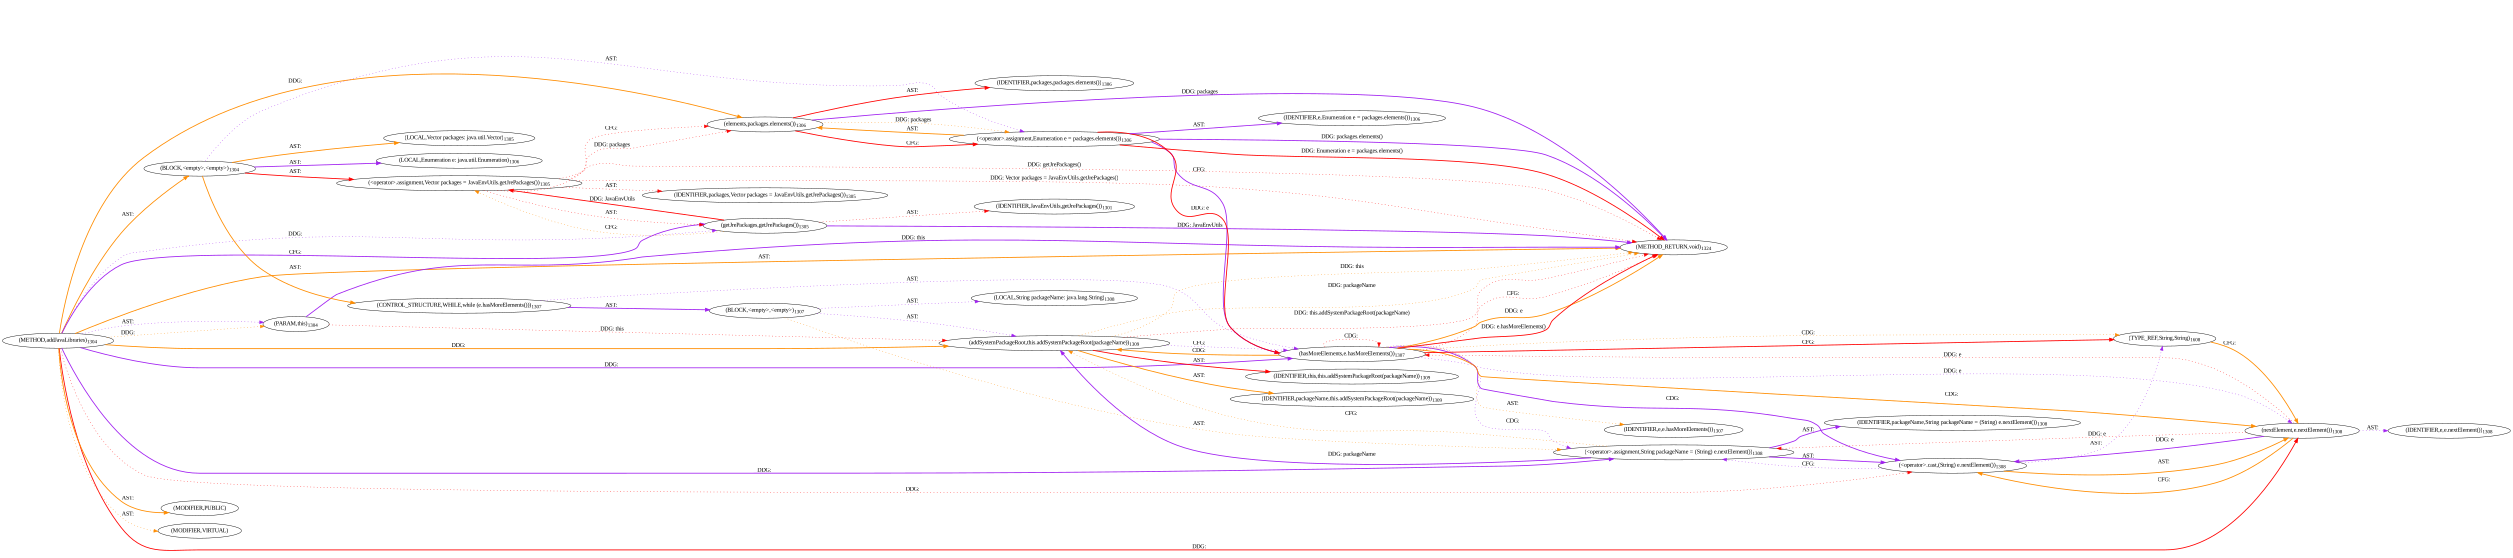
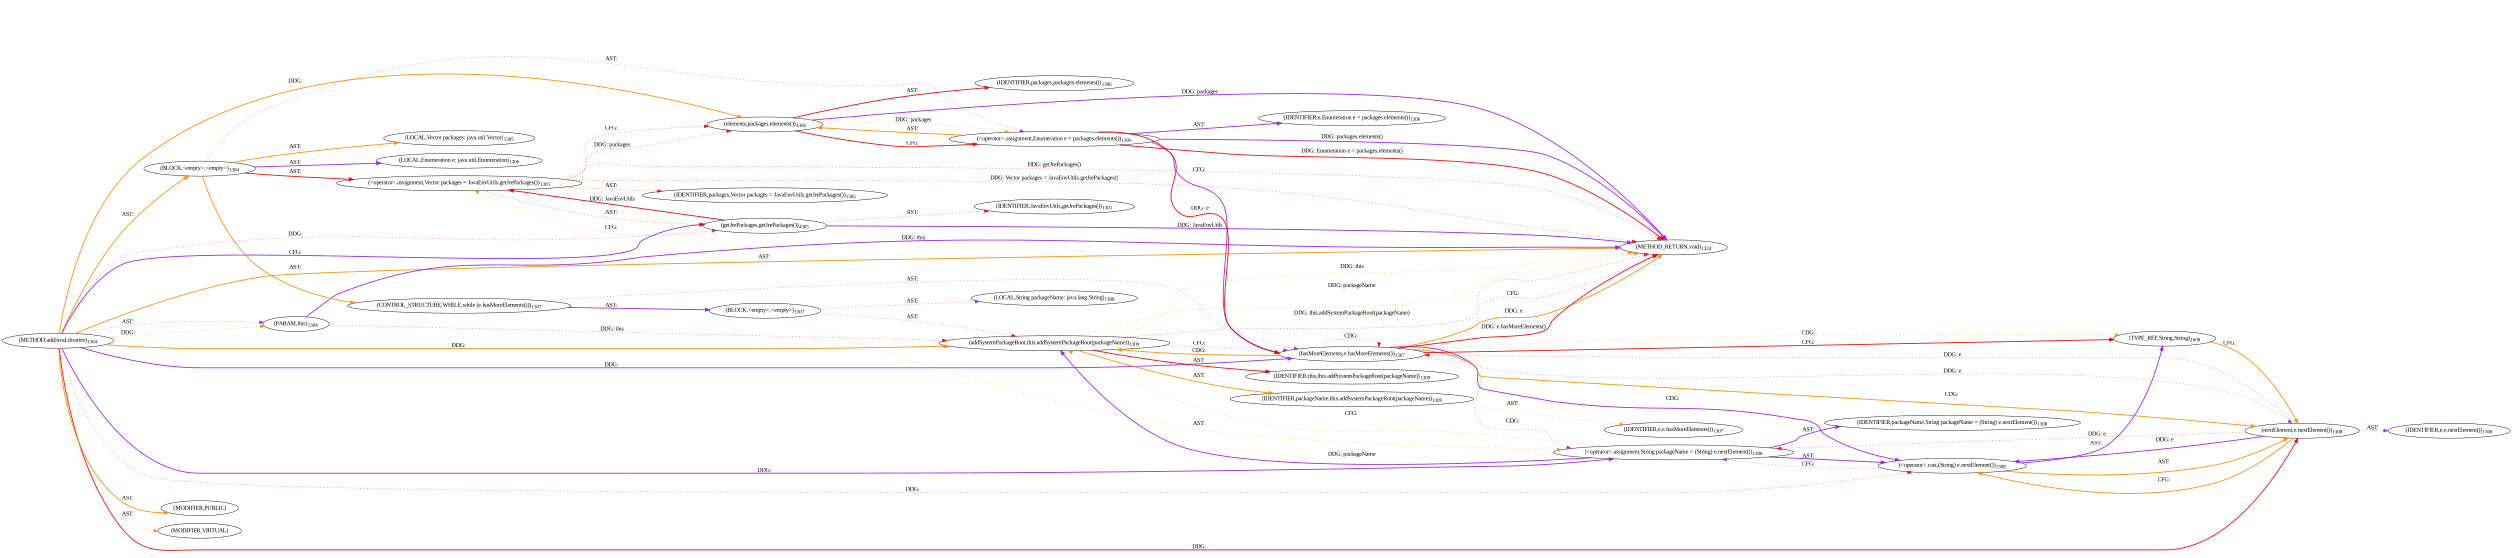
(804, 225) -> (804, 225)
(2112, 441) -> (2112, 441)
